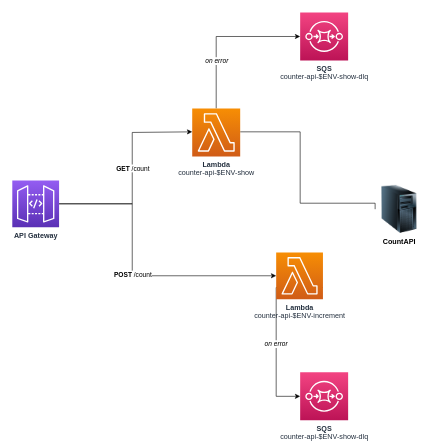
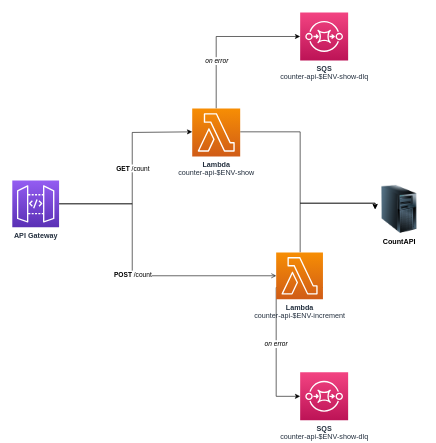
(375, 207) -> (300, 201)
none -> (300, 229)
(270, 276) -> (272, 276)
